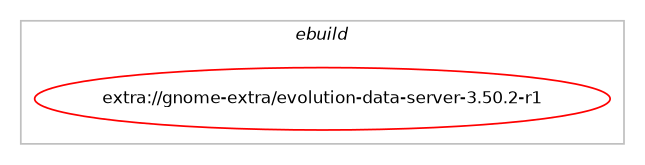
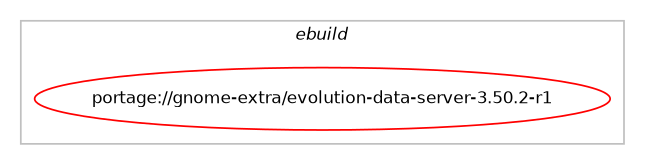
(322, 99) -> (322, 99)
